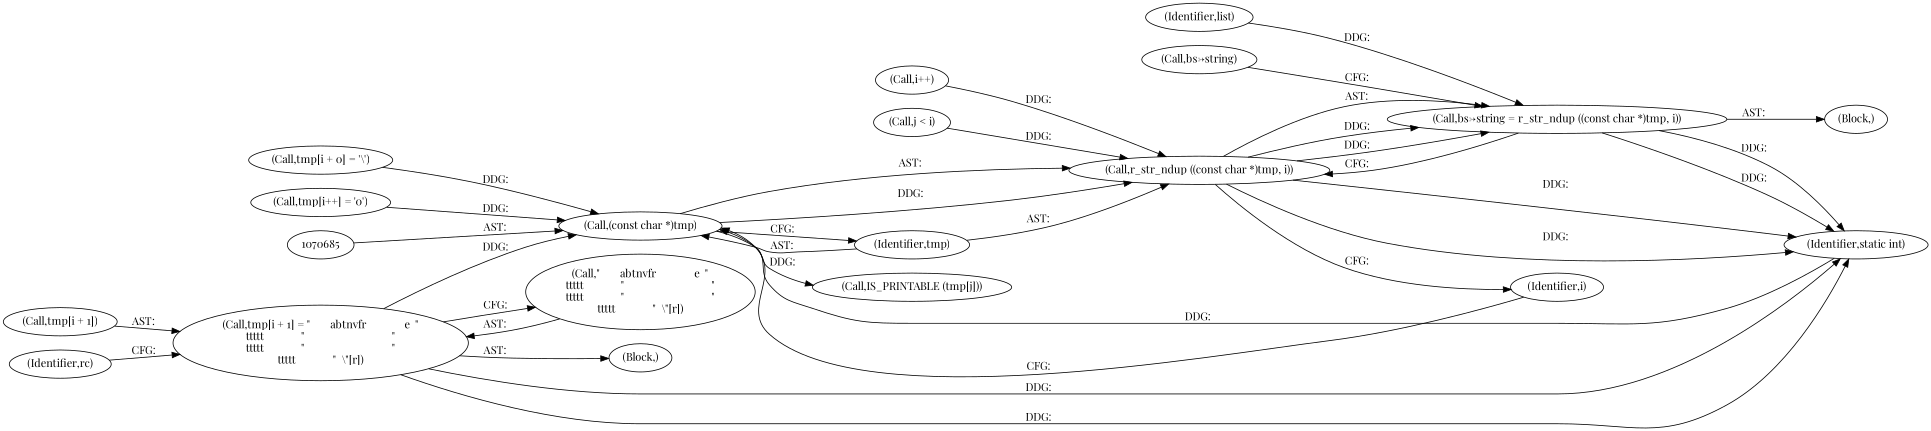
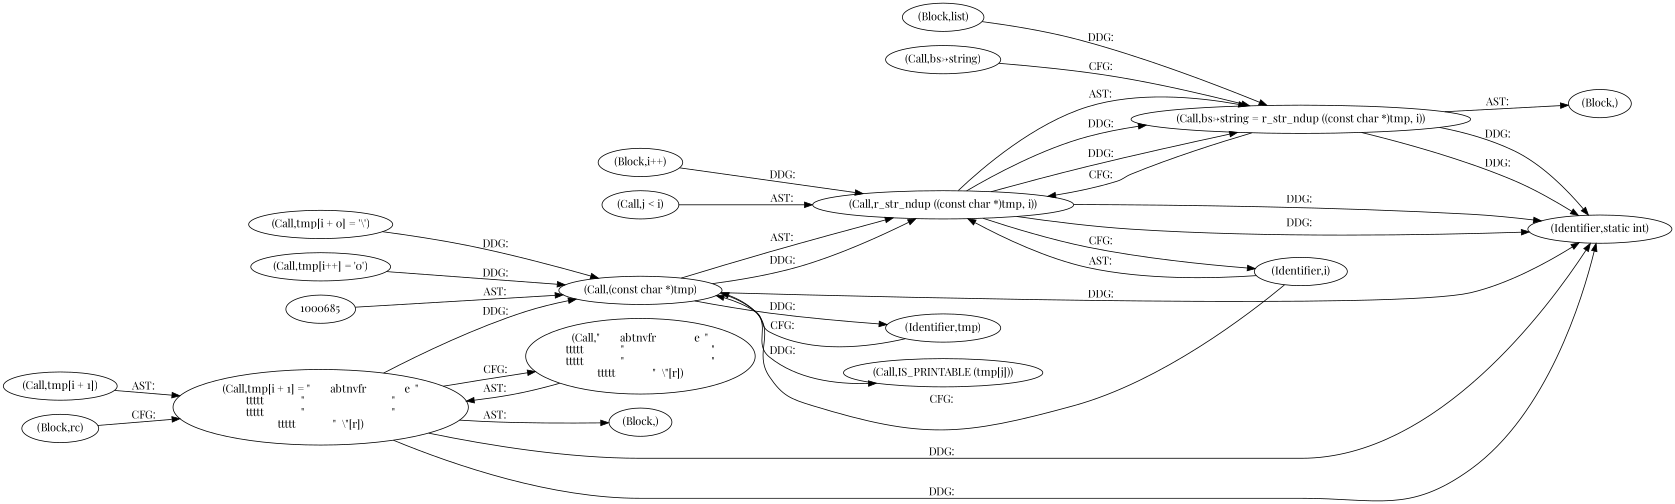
(1199, 17) -> (943, 17)
(912, 80) -> (640, 162)
(1040, 137) -> (784, 199)
(1066, 222) -> (1111, 272)
(784, 230) -> (784, 307)
(321, 245) -> (321, 309)
(784, 246) -> (784, 326)
(1267, 323) -> (1152, 301)
(60, 364) -> (60, 428)
